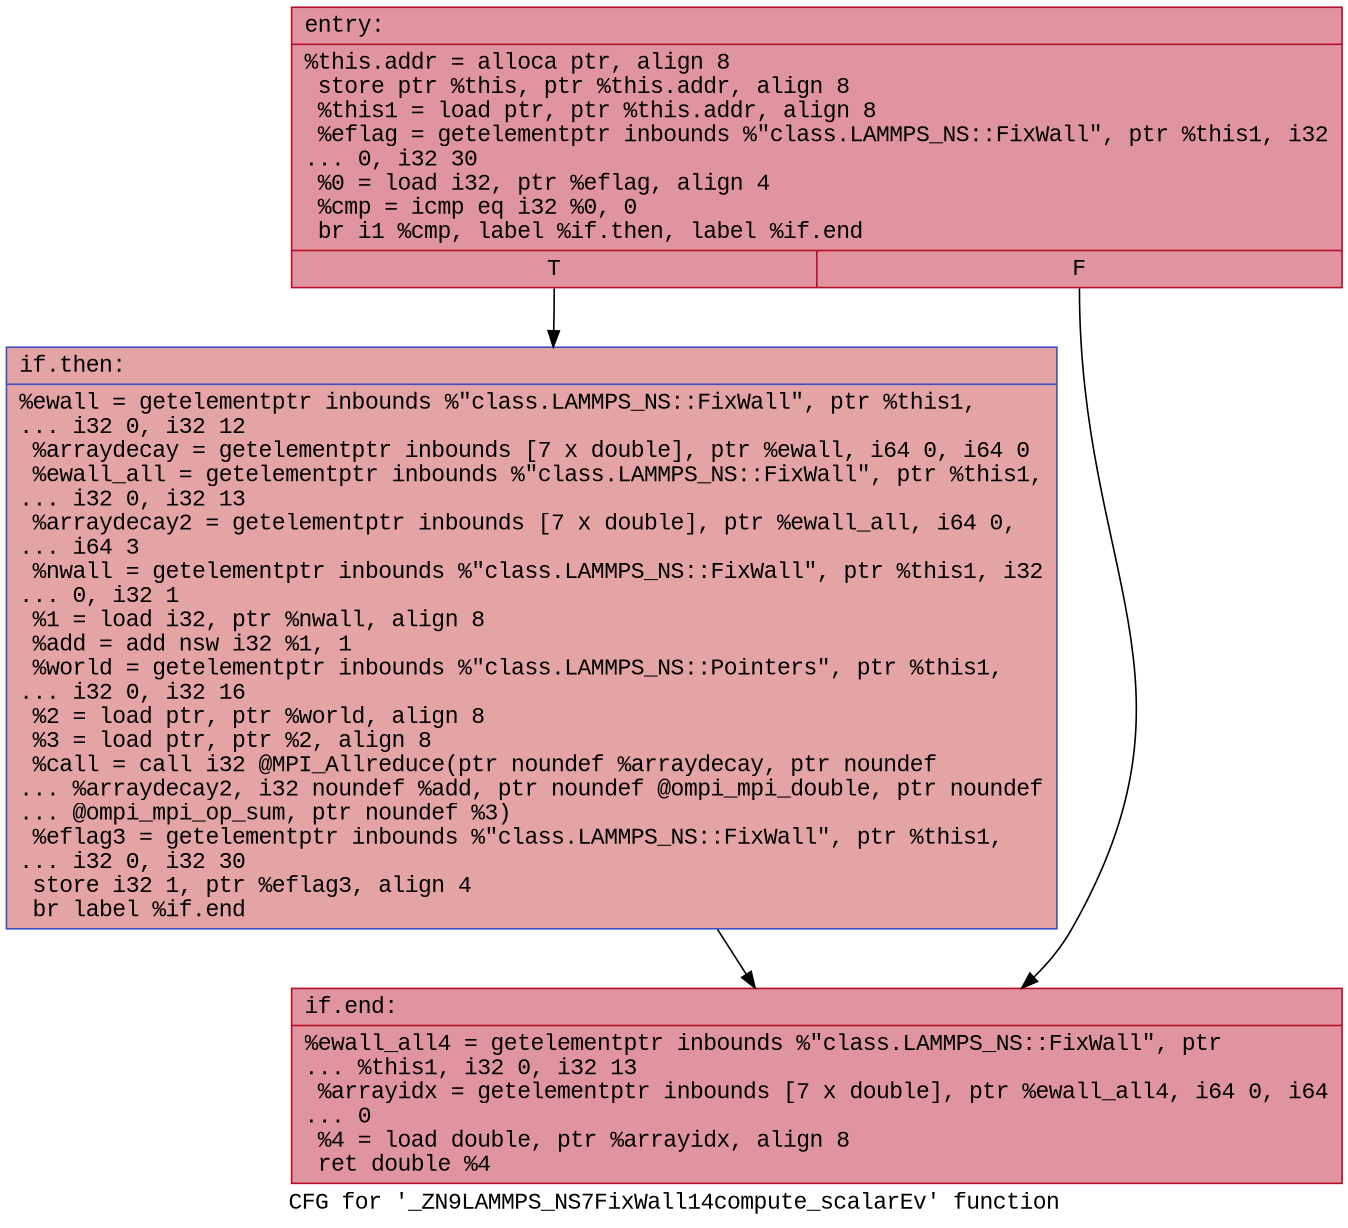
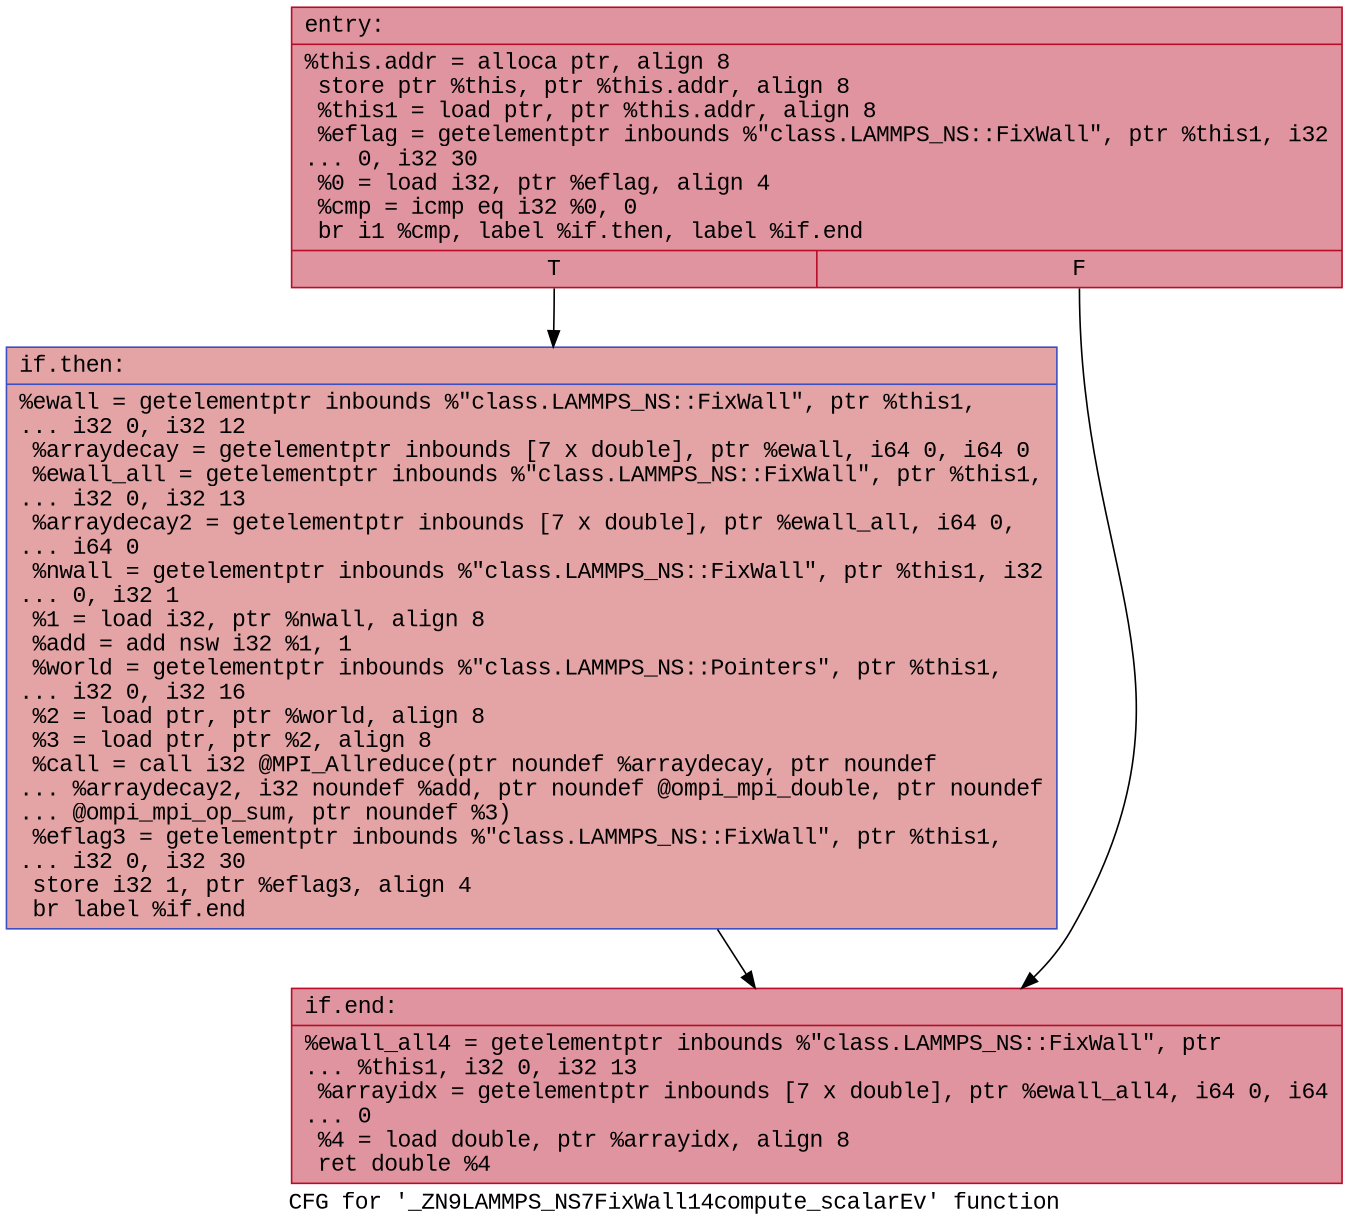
(80, 547) -> (80, 547)
